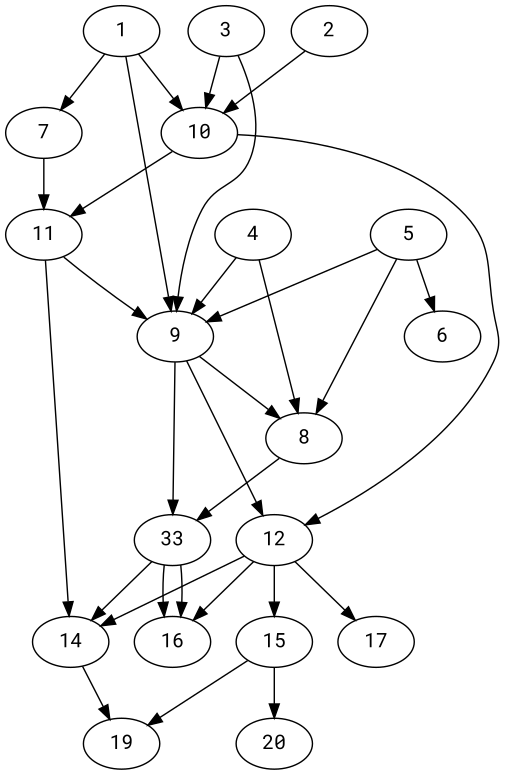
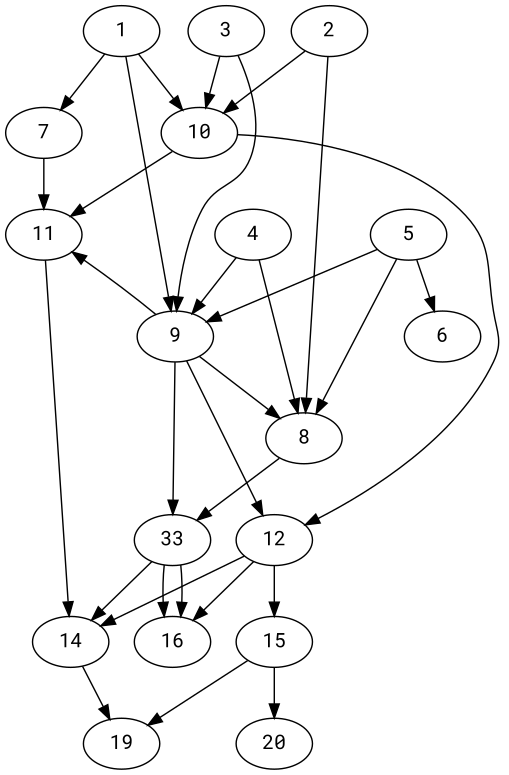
none -> (317, 227)
(99, 285) -> (120, 287)
(376, 642) -> none
